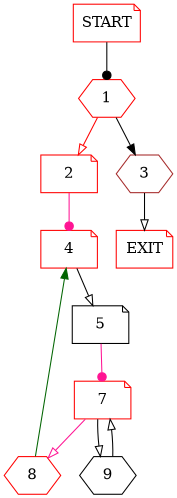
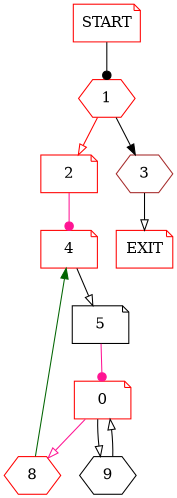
(103, 400) -> (103, 400)
